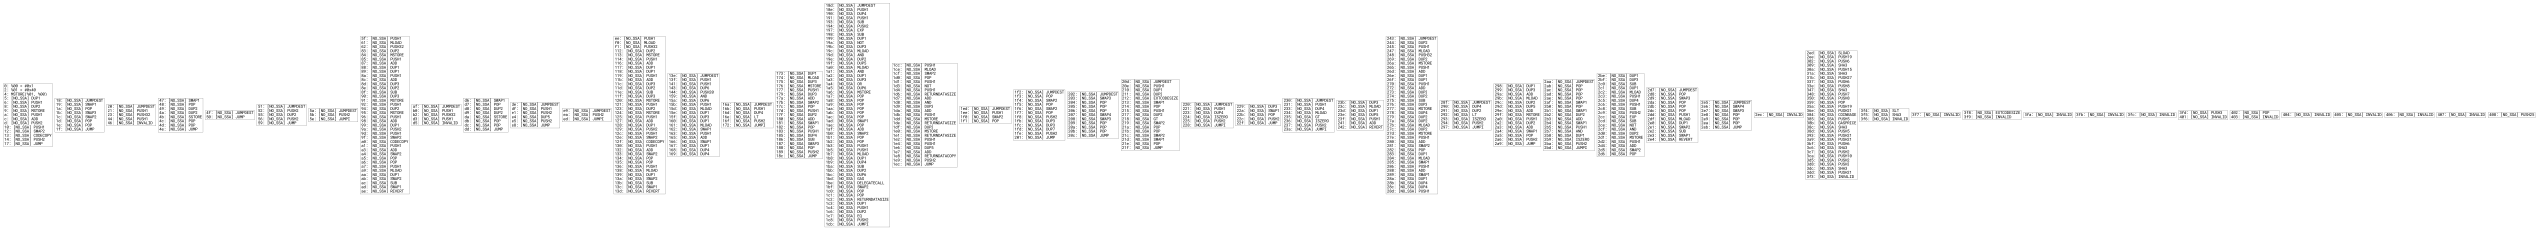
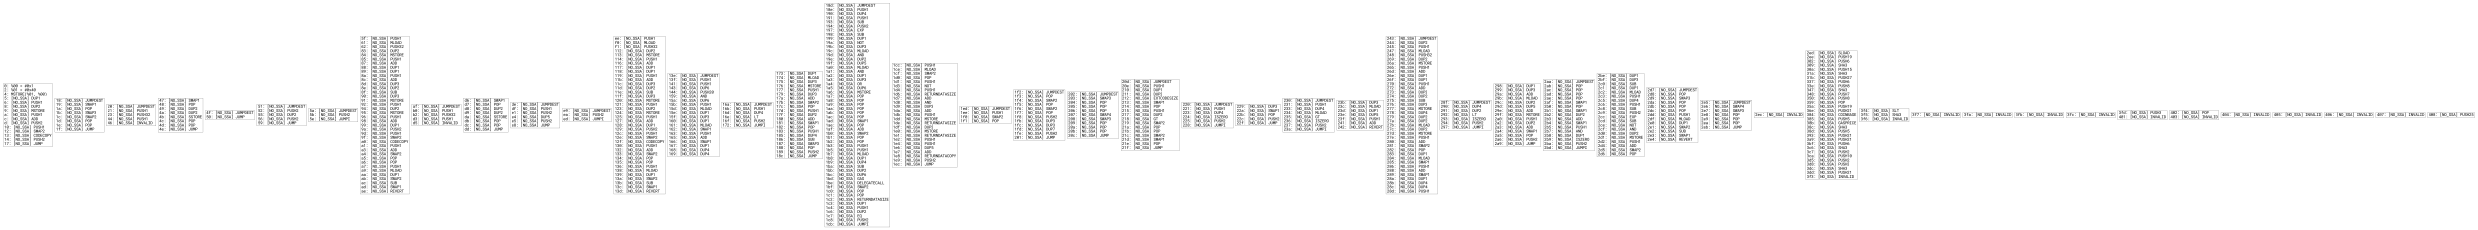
(1992, 115) -> none
